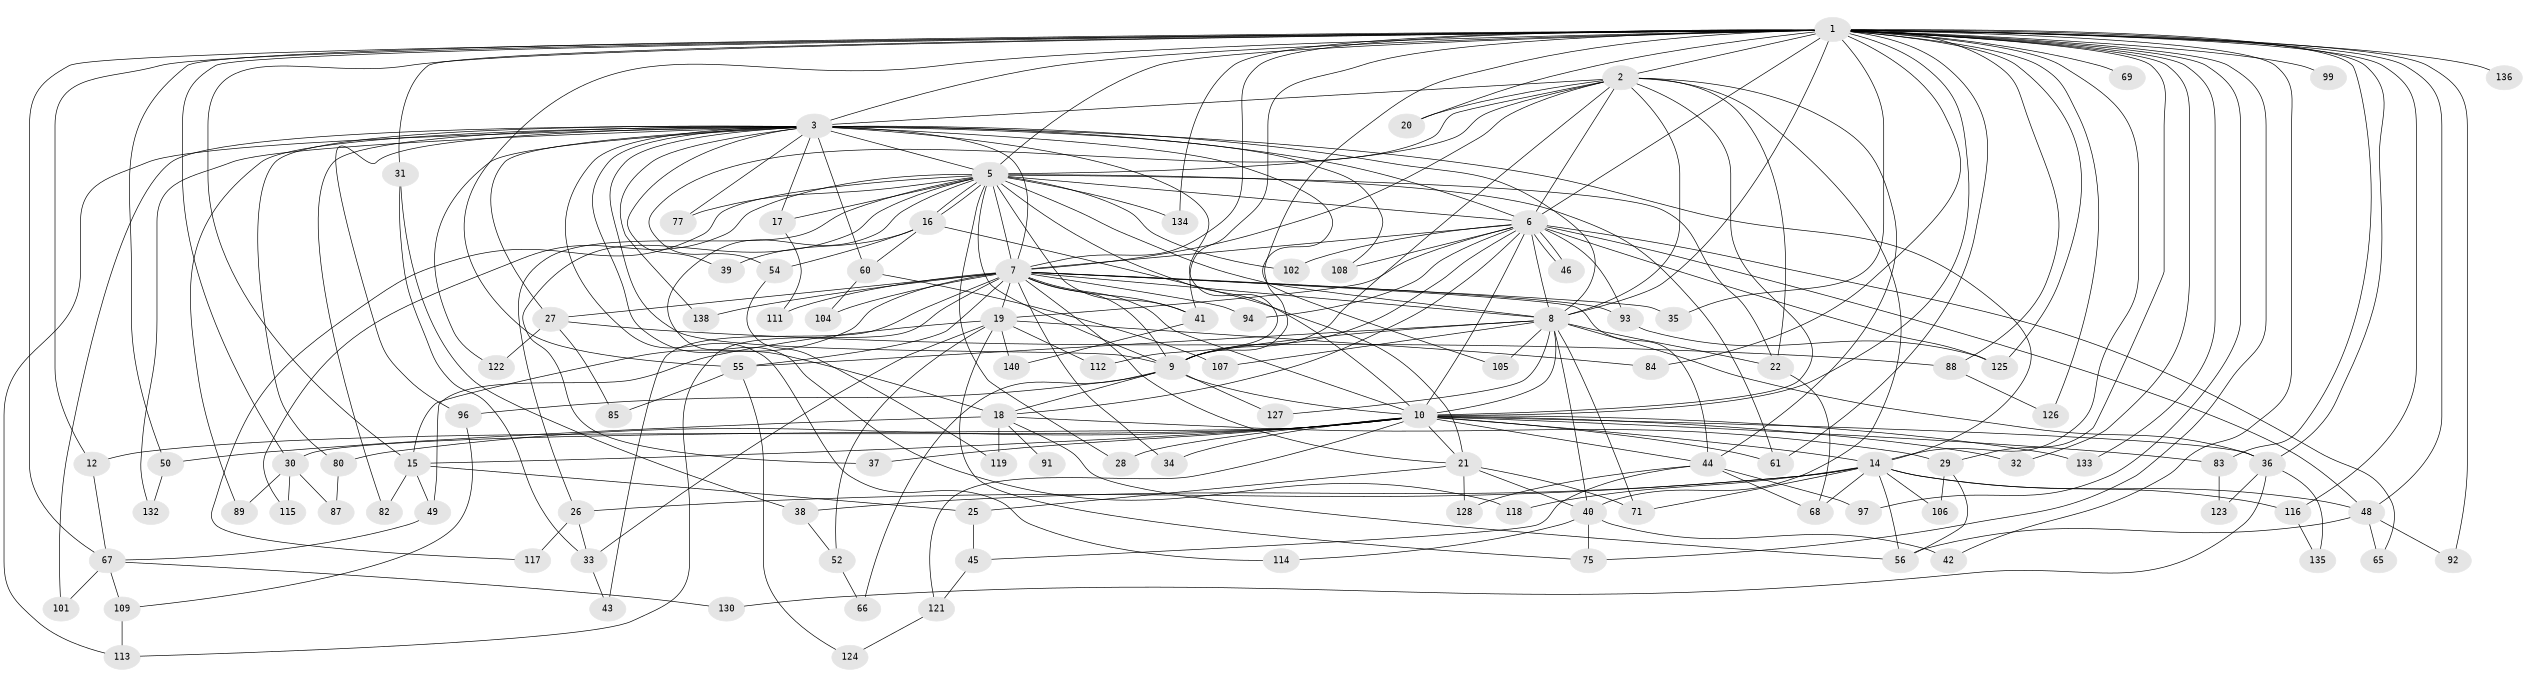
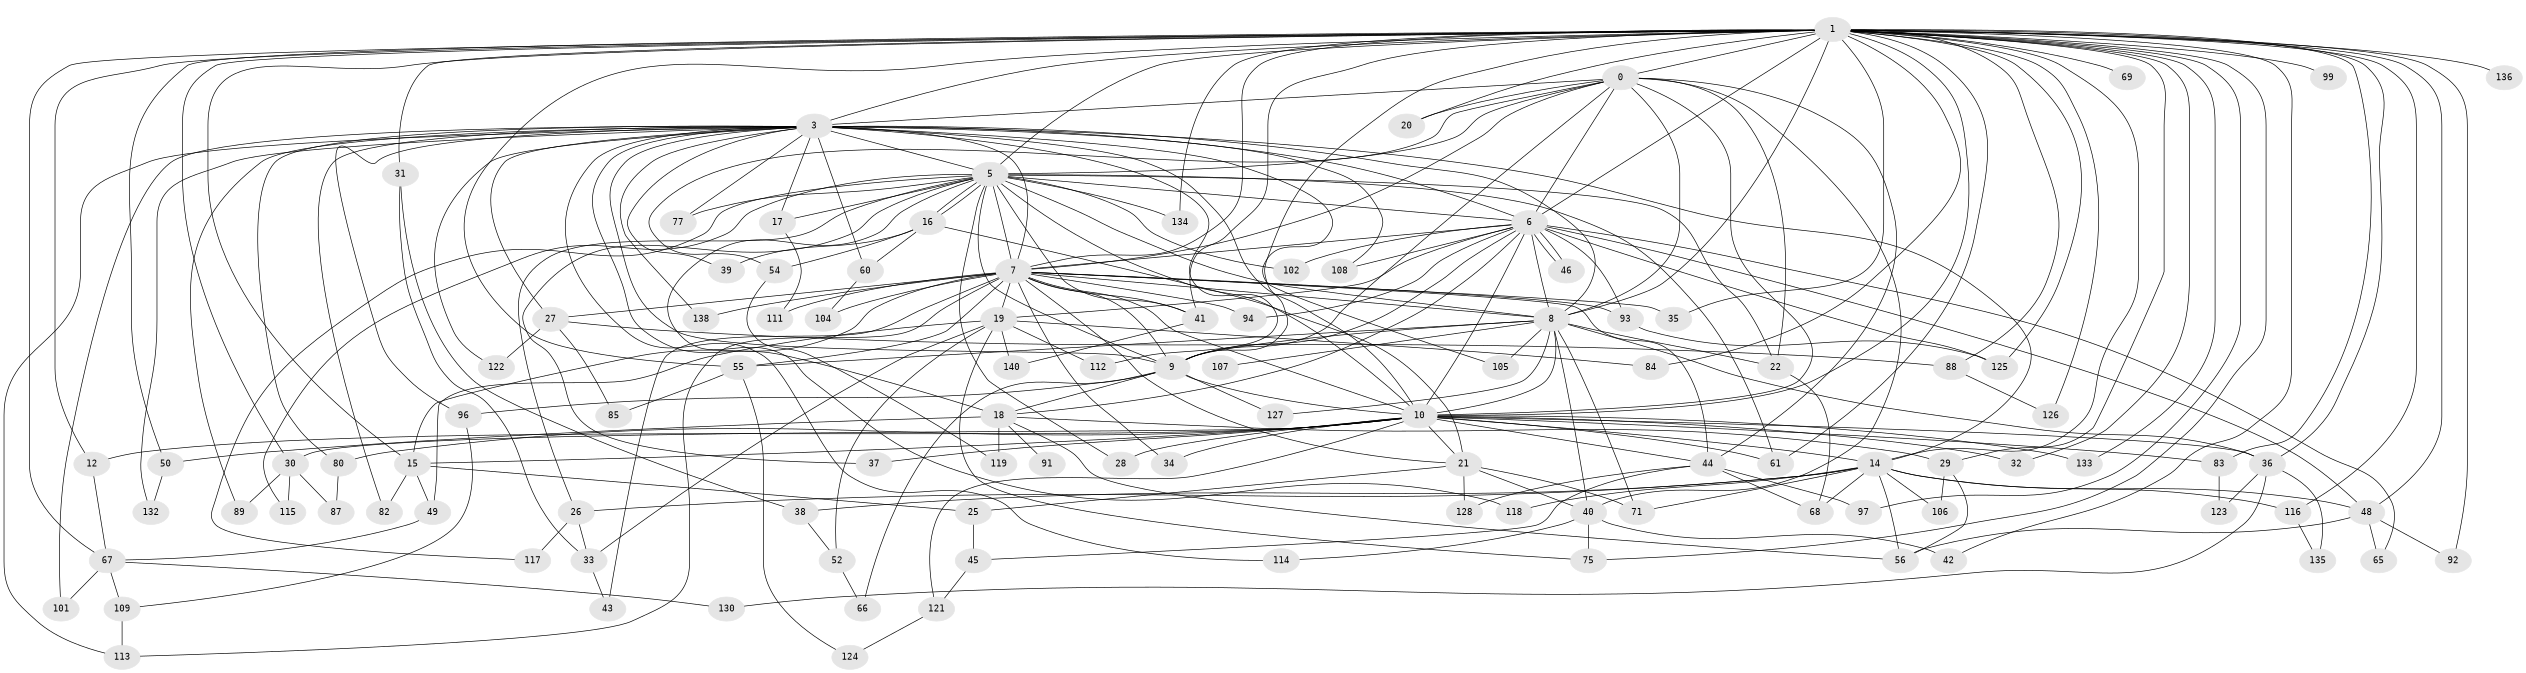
(1621, 78) -> (1621, 78)
none -> (1155, 166)
(1046, 310) -> none
